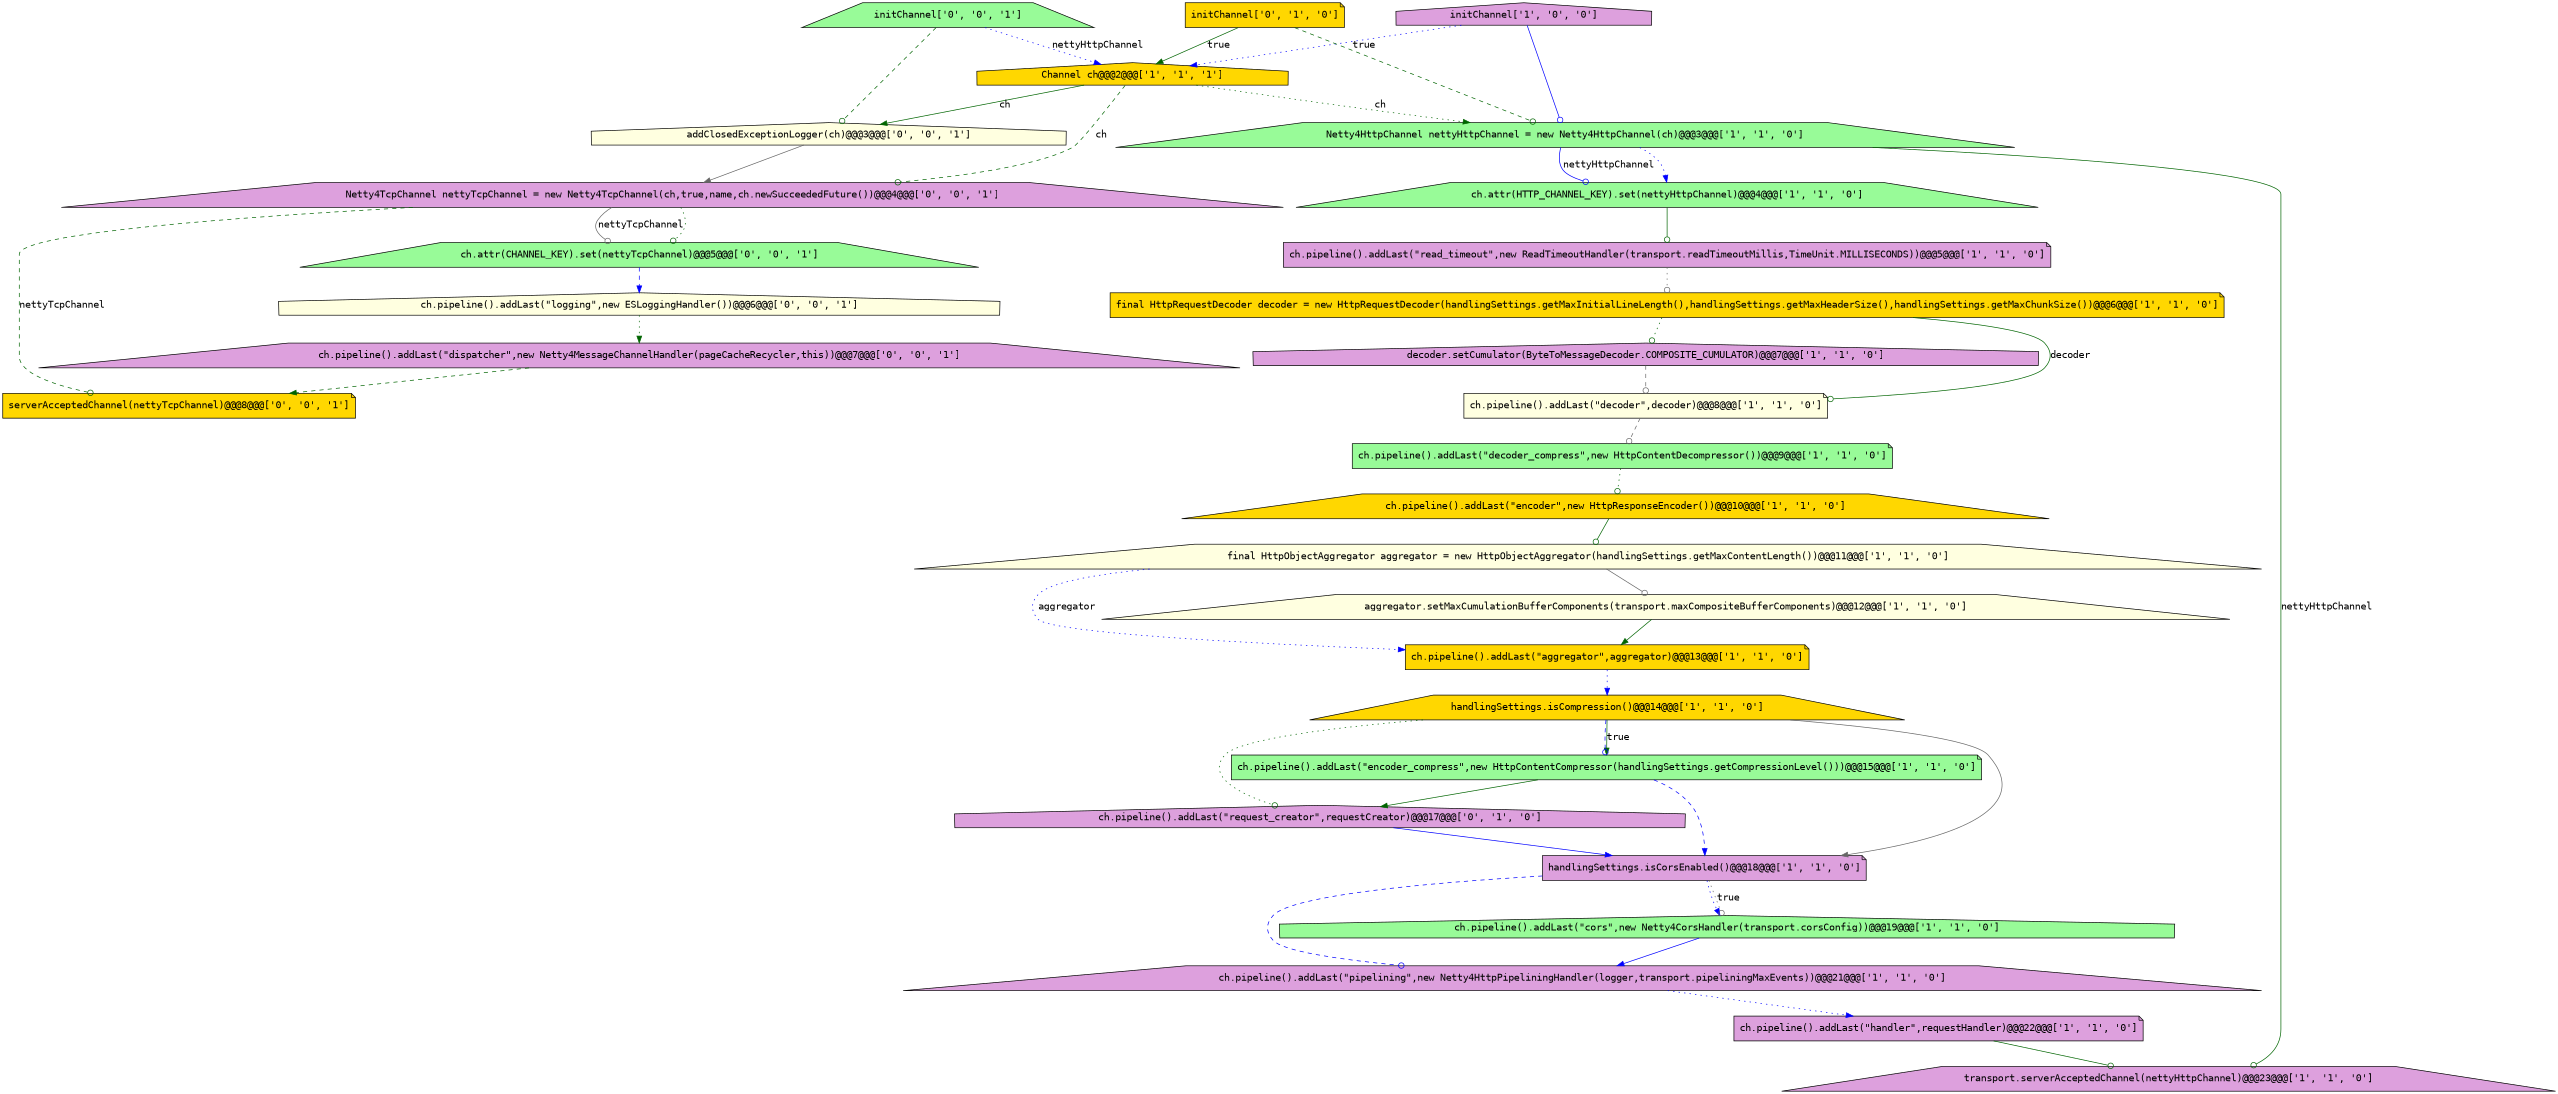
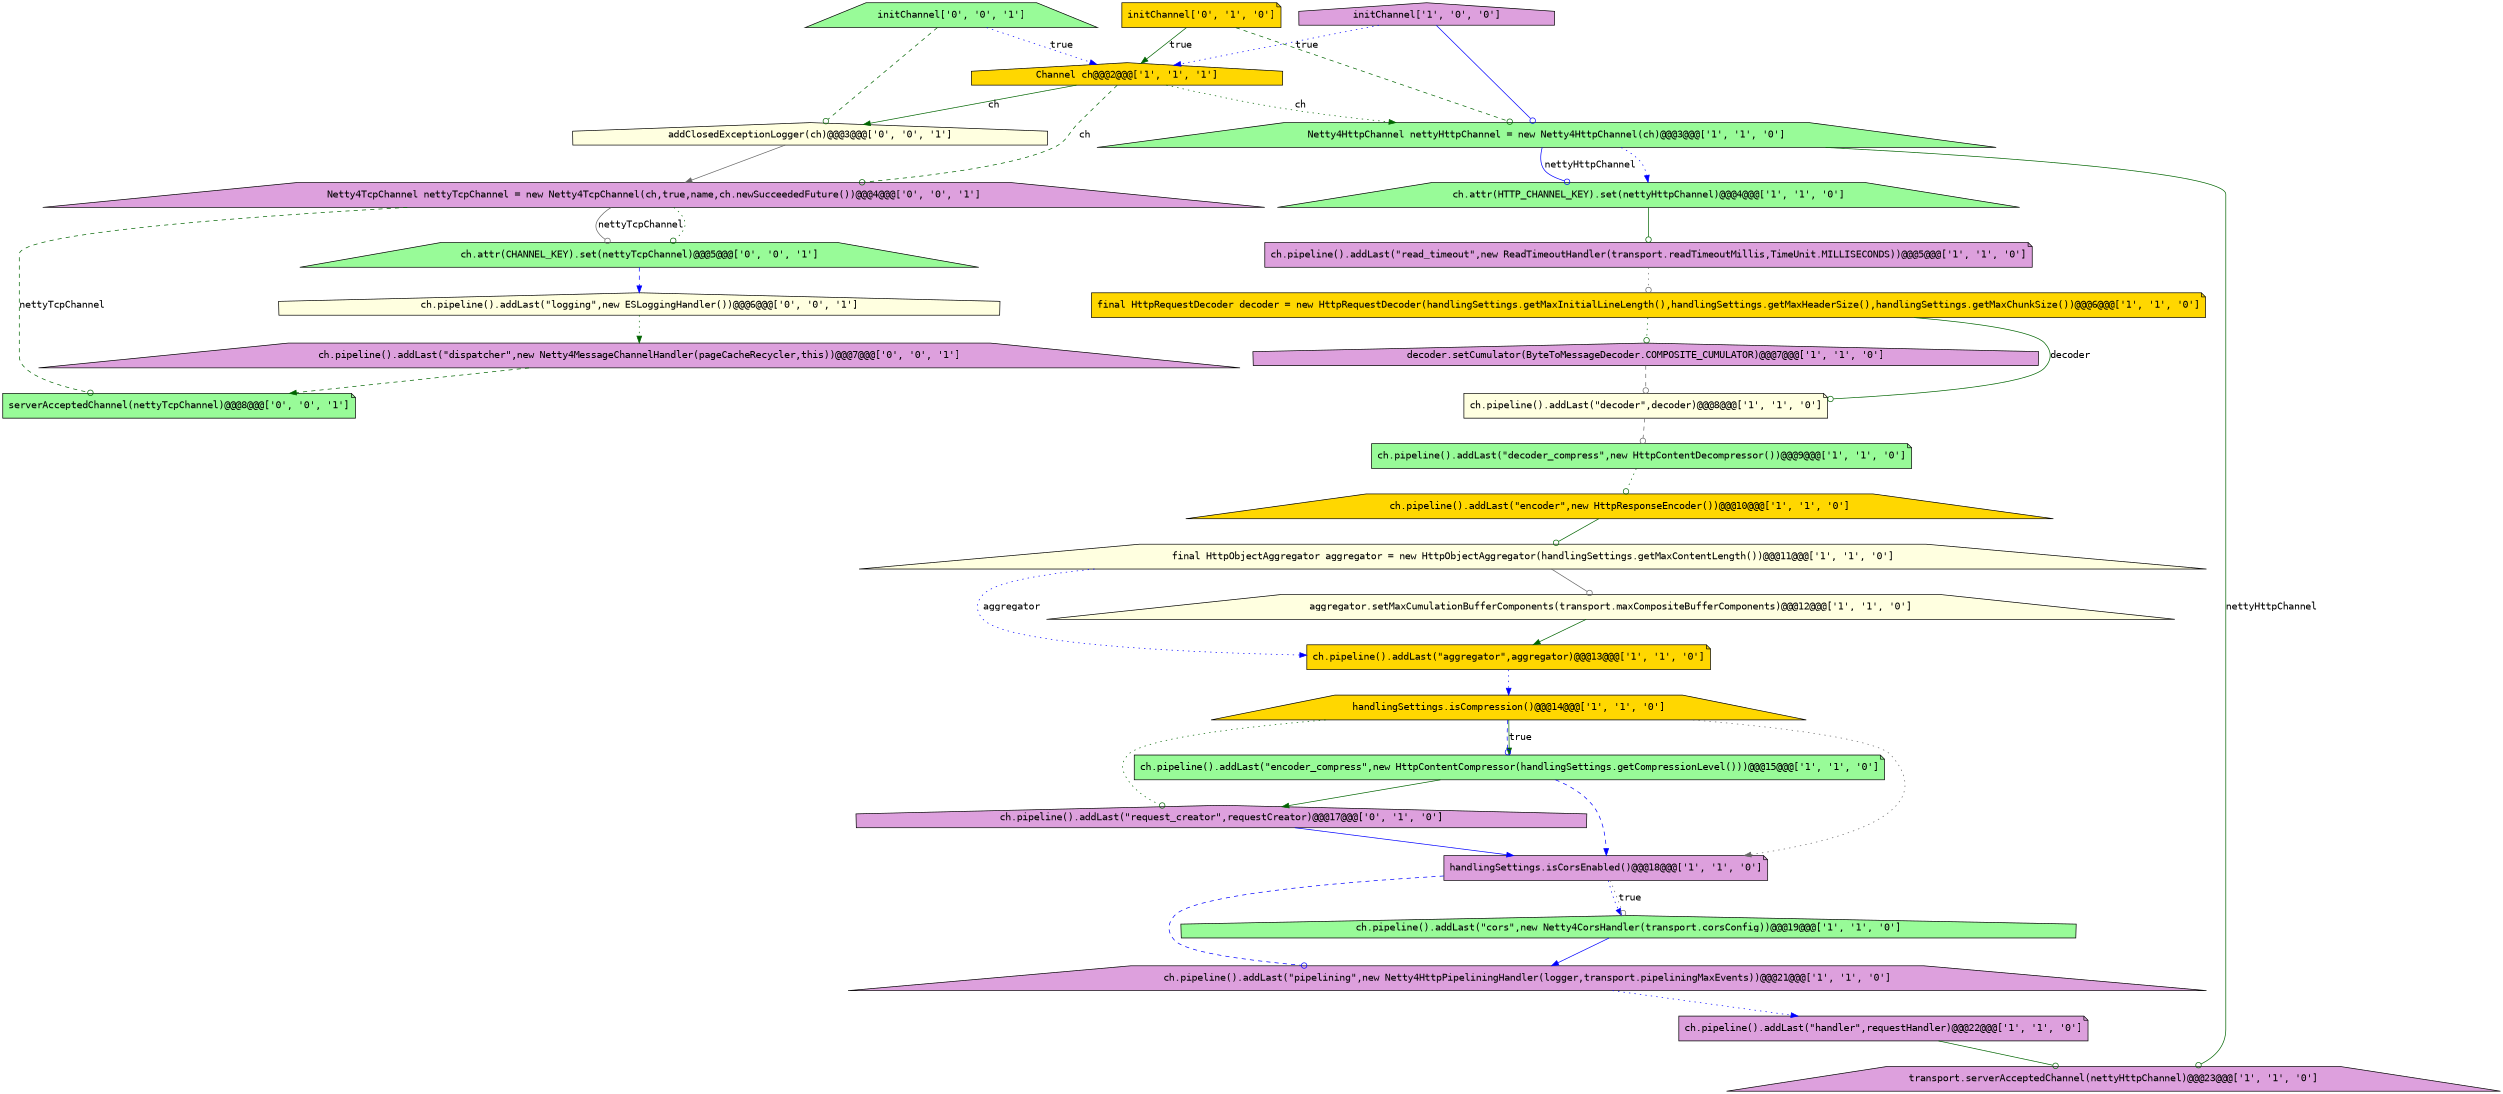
(1098, 45) -> (1062, 45)
(179, 406) -> (179, 406)
(1991, 759) -> (1893, 759)
